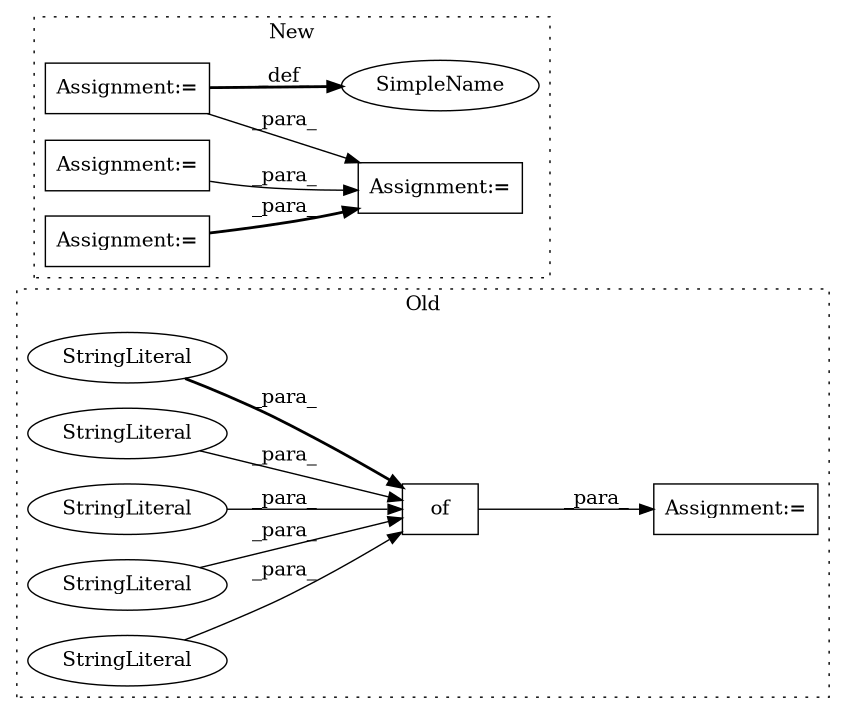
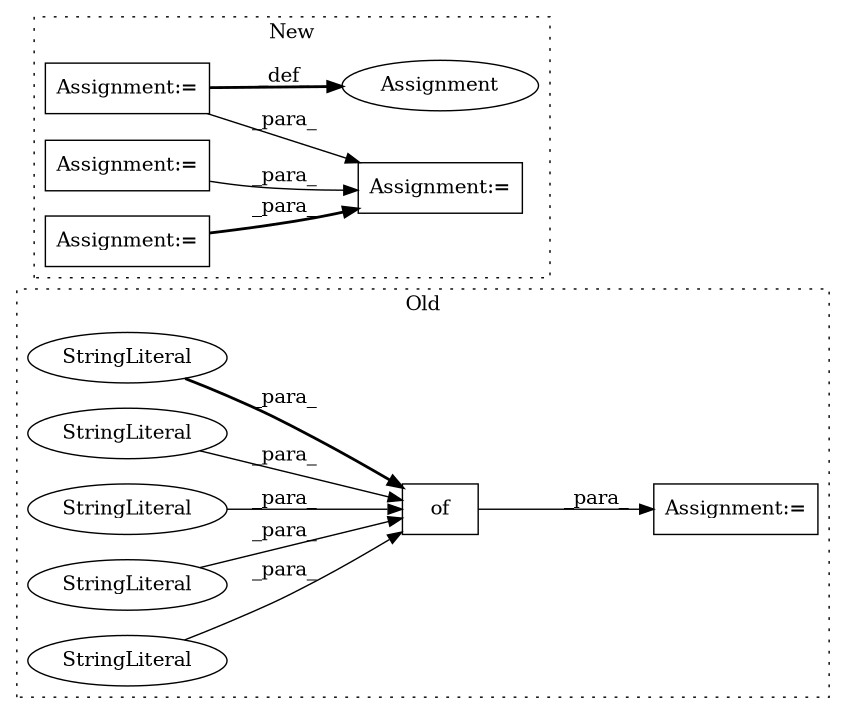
(440, 86) -> (440, 86)
